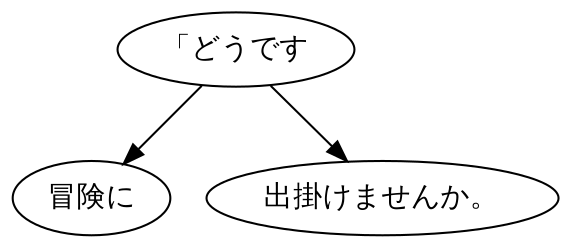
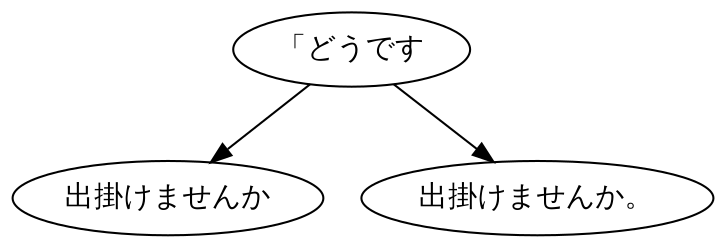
(92, 198) -> (168, 198)
